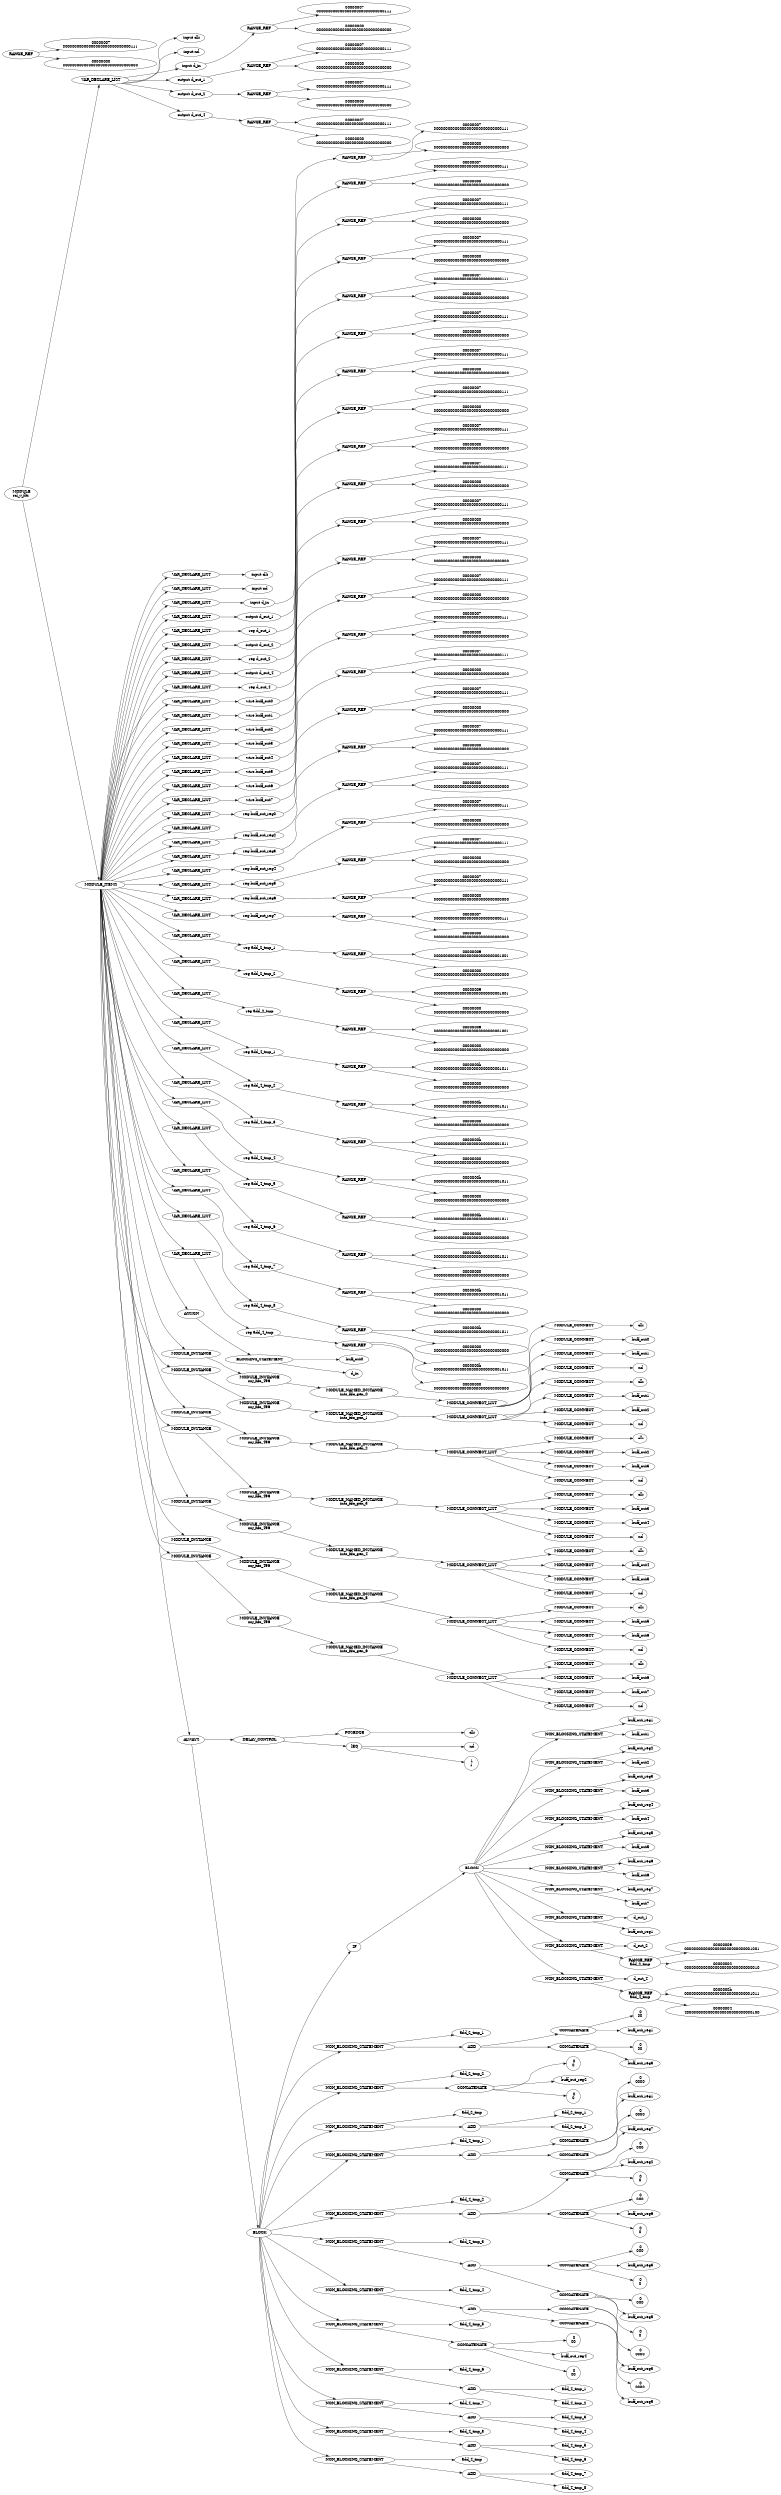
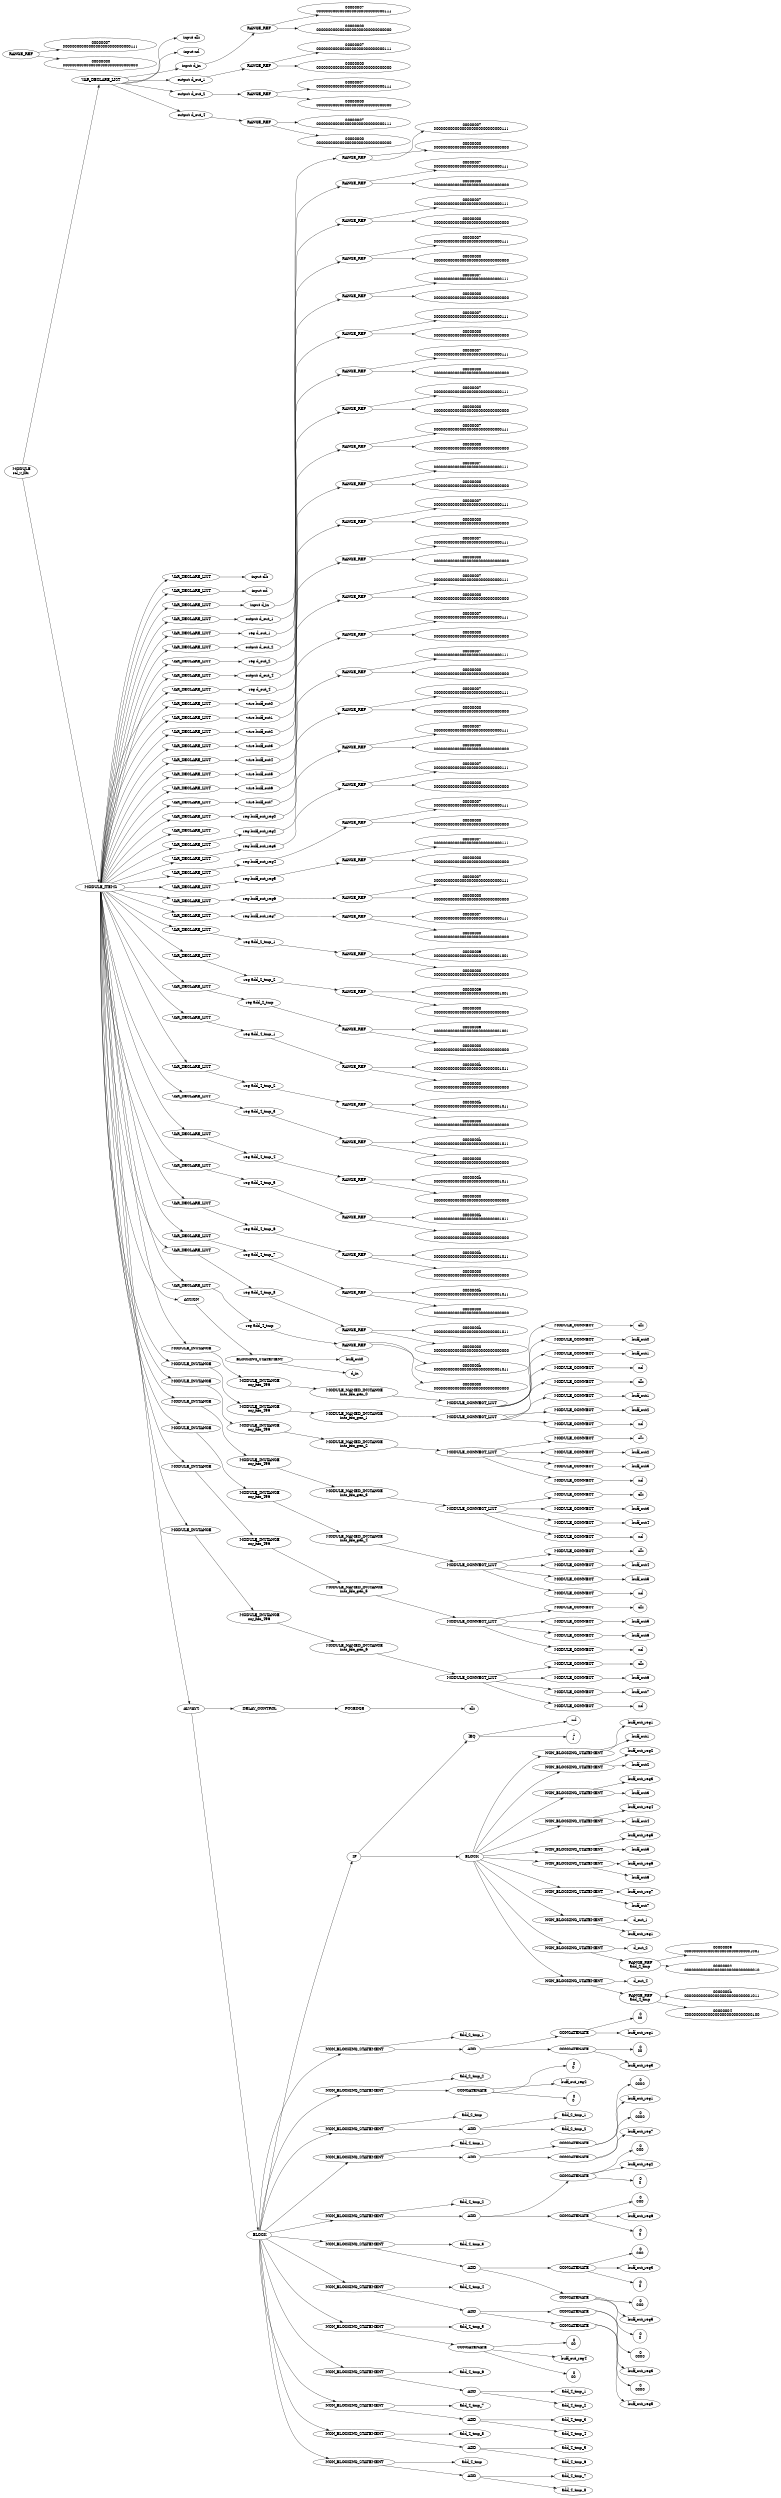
(313, 1744) -> (412, 1798)
